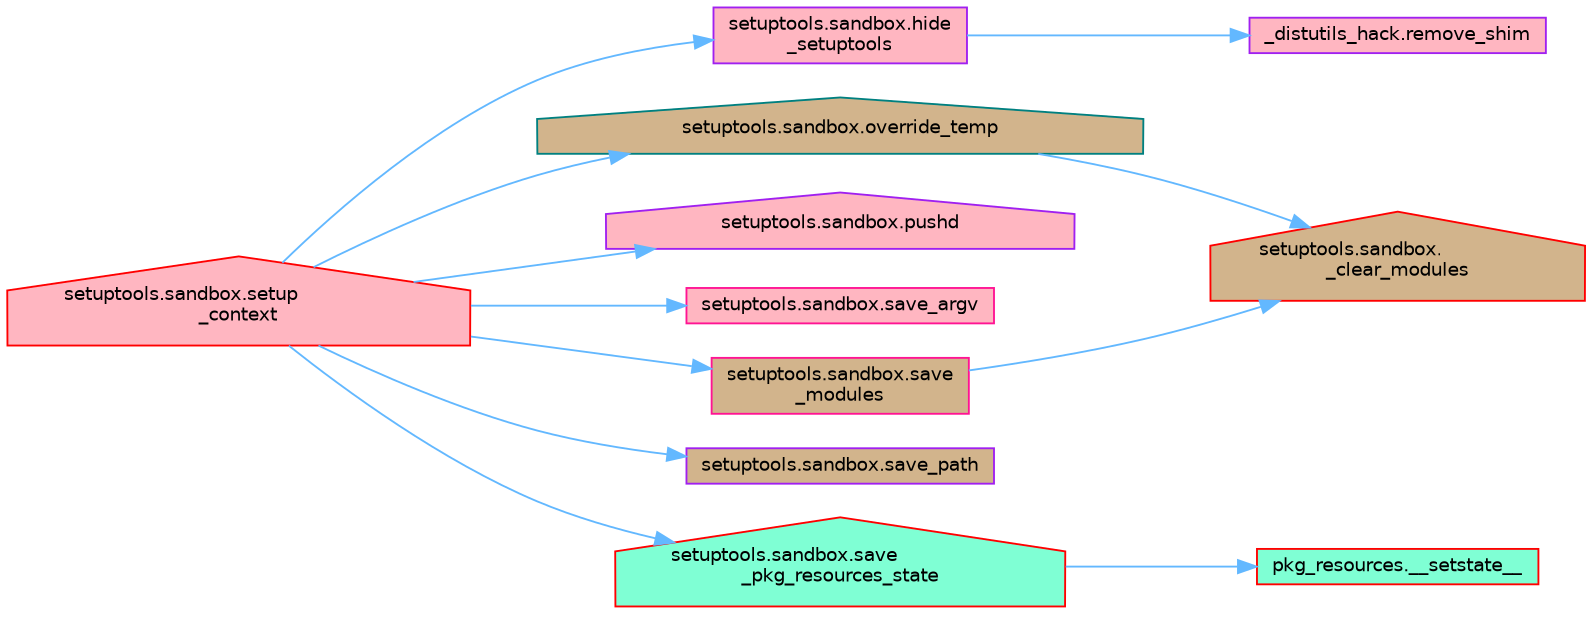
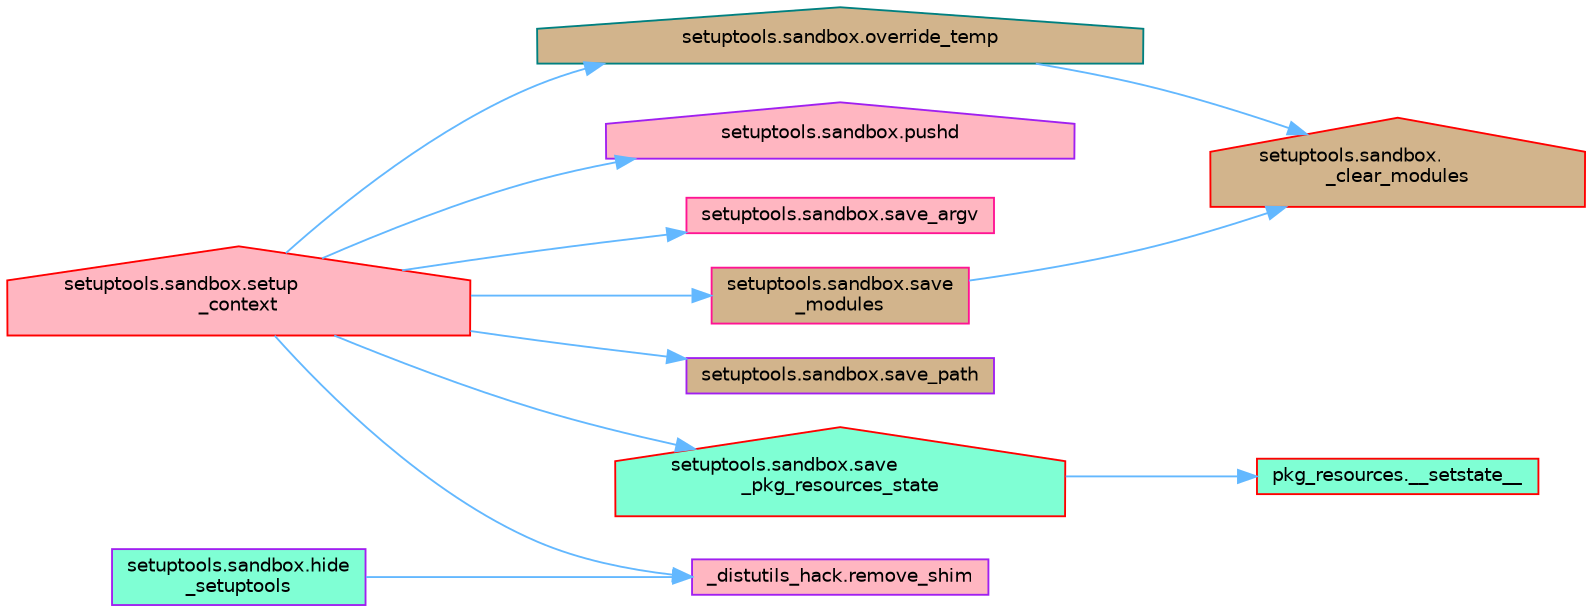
(840, 35) -> (239, 577)
(469, 115) -> (452, 494)
